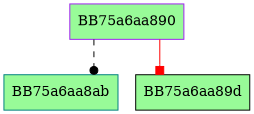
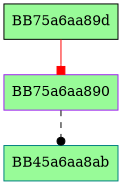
(160, 52) -> (61, 52)
(61, 92) -> (61, 163)
